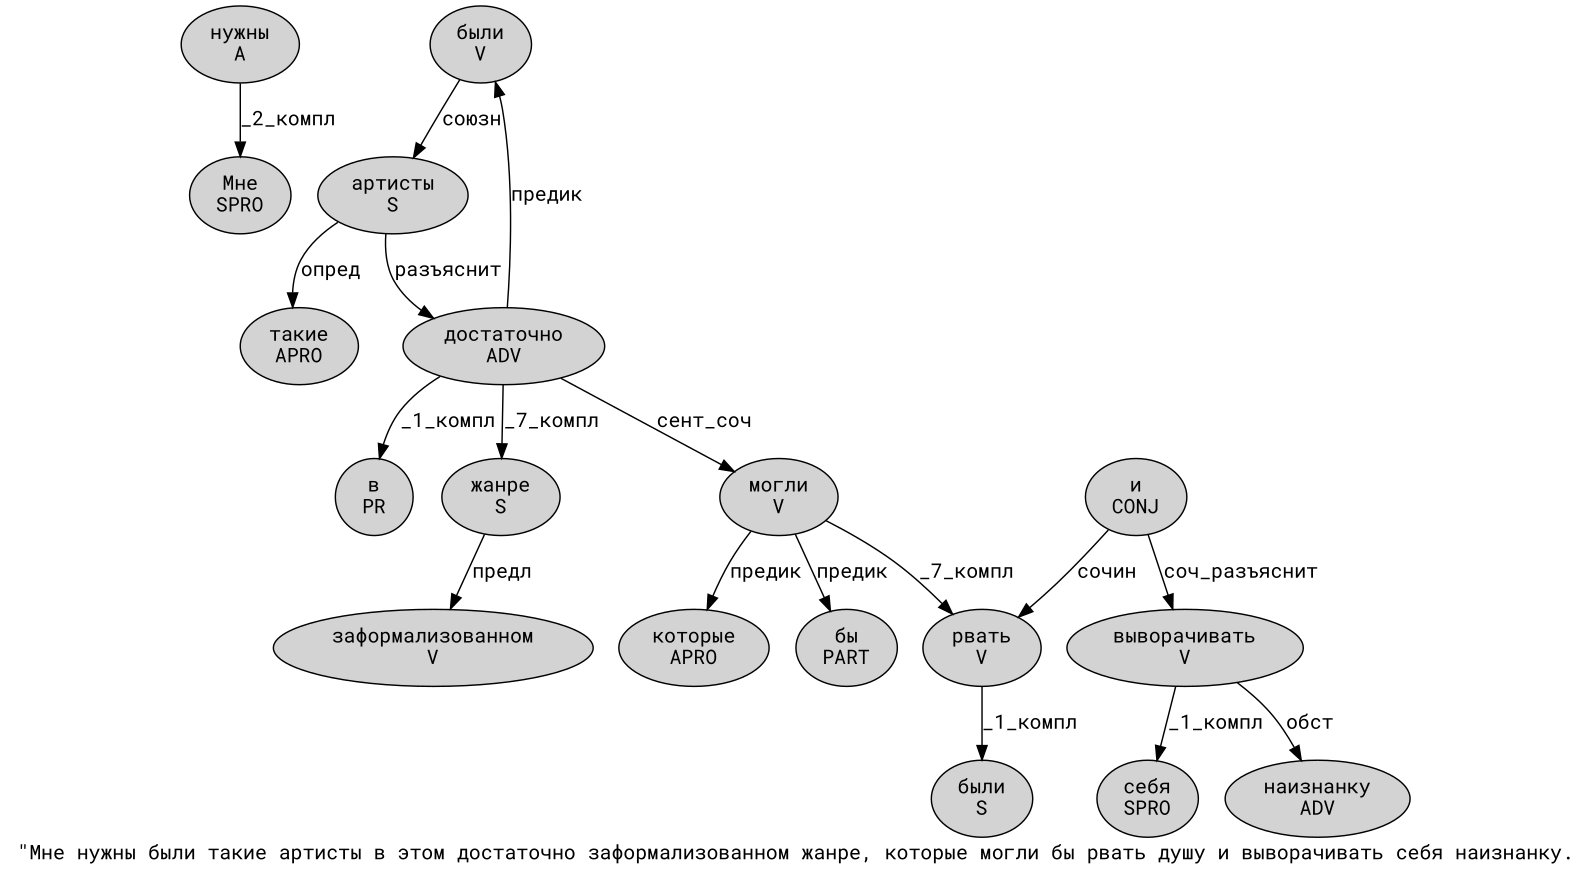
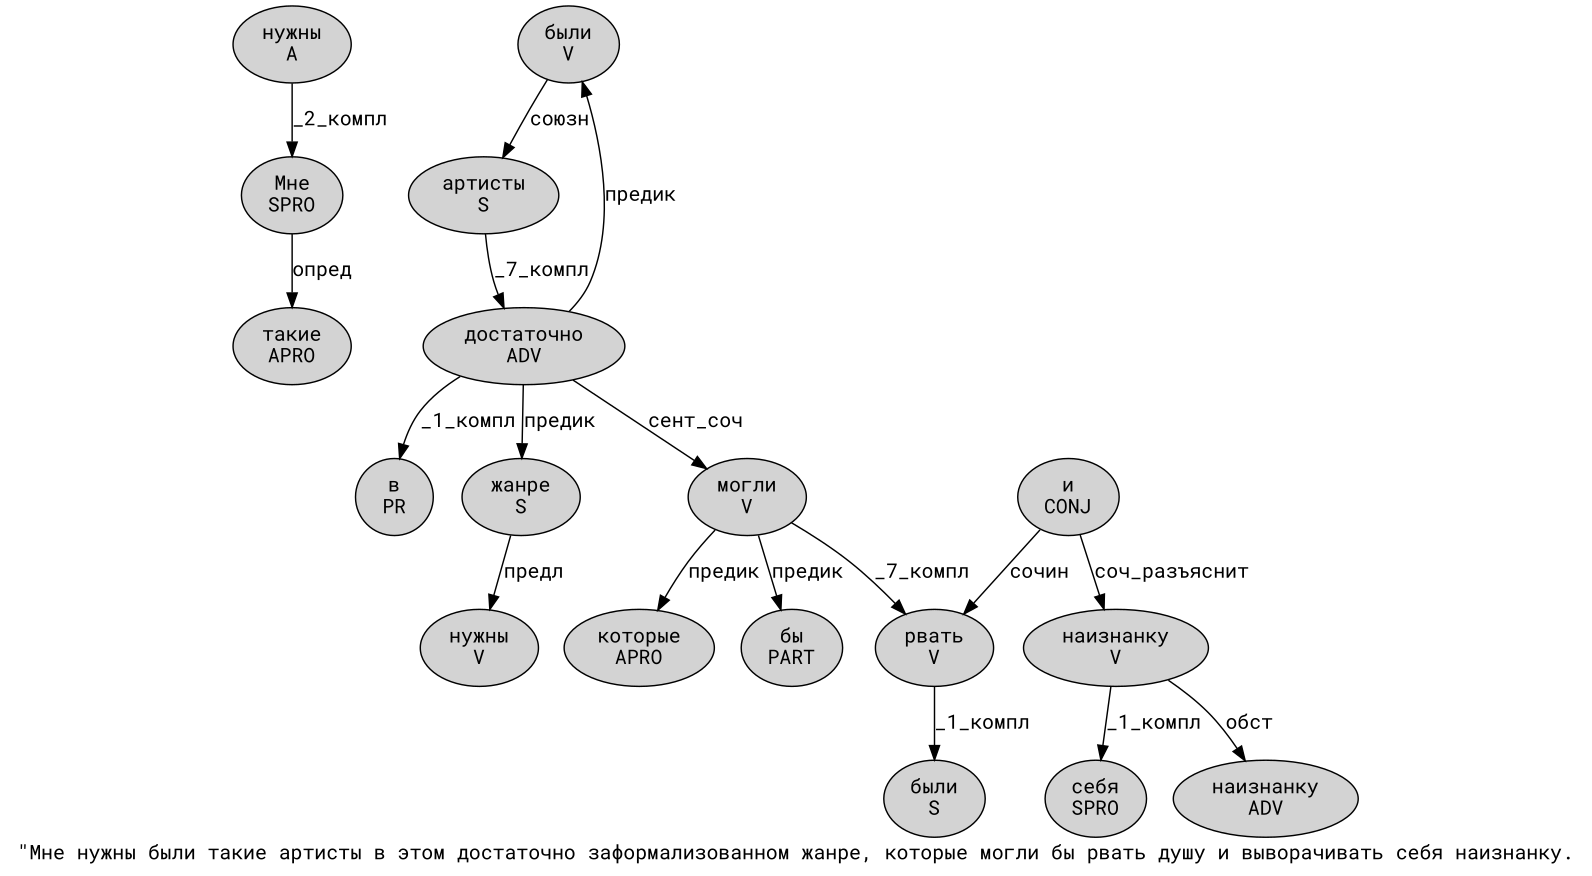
(306, 252) -> (292, 263)
(448, 271) -> (542, 271)
(552, 422) -> (560, 422)
(433, 648) -> (479, 648)
(1185, 648) -> (1116, 648)
